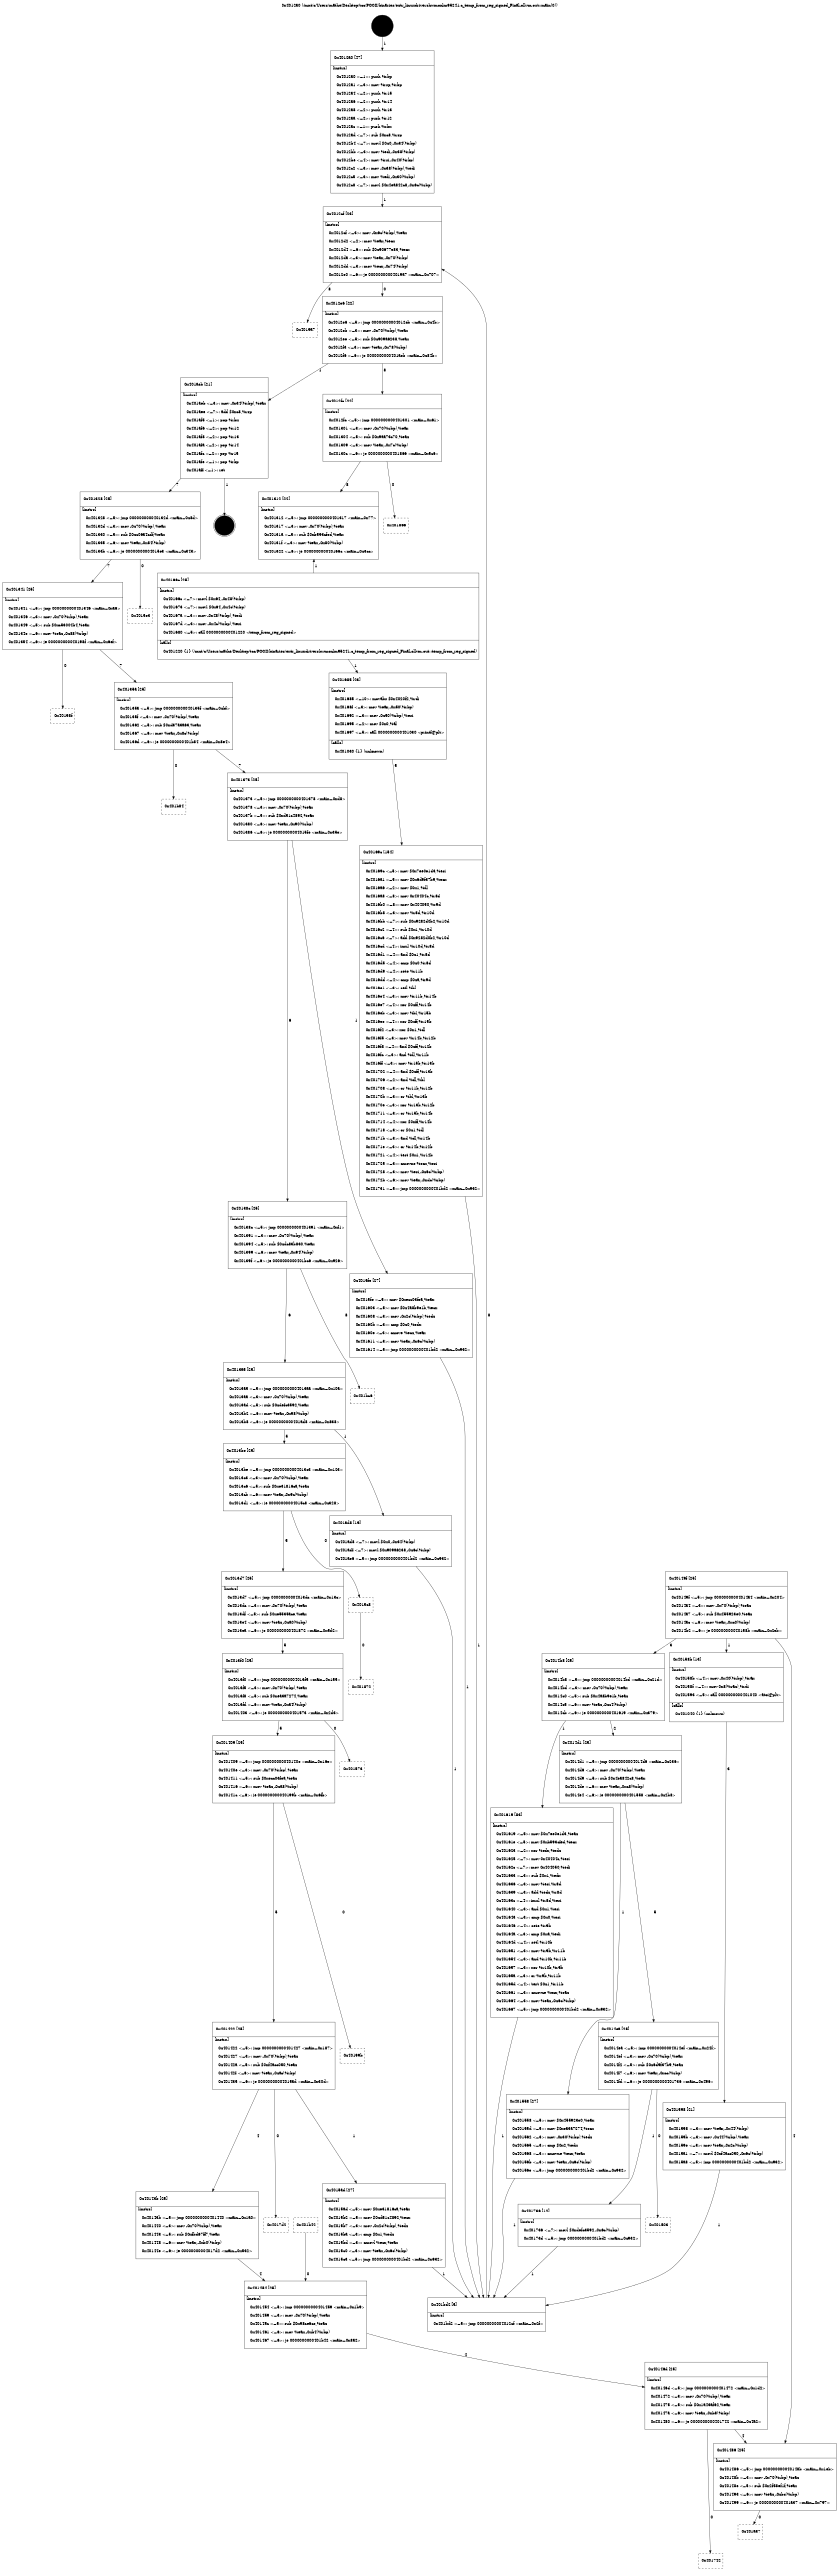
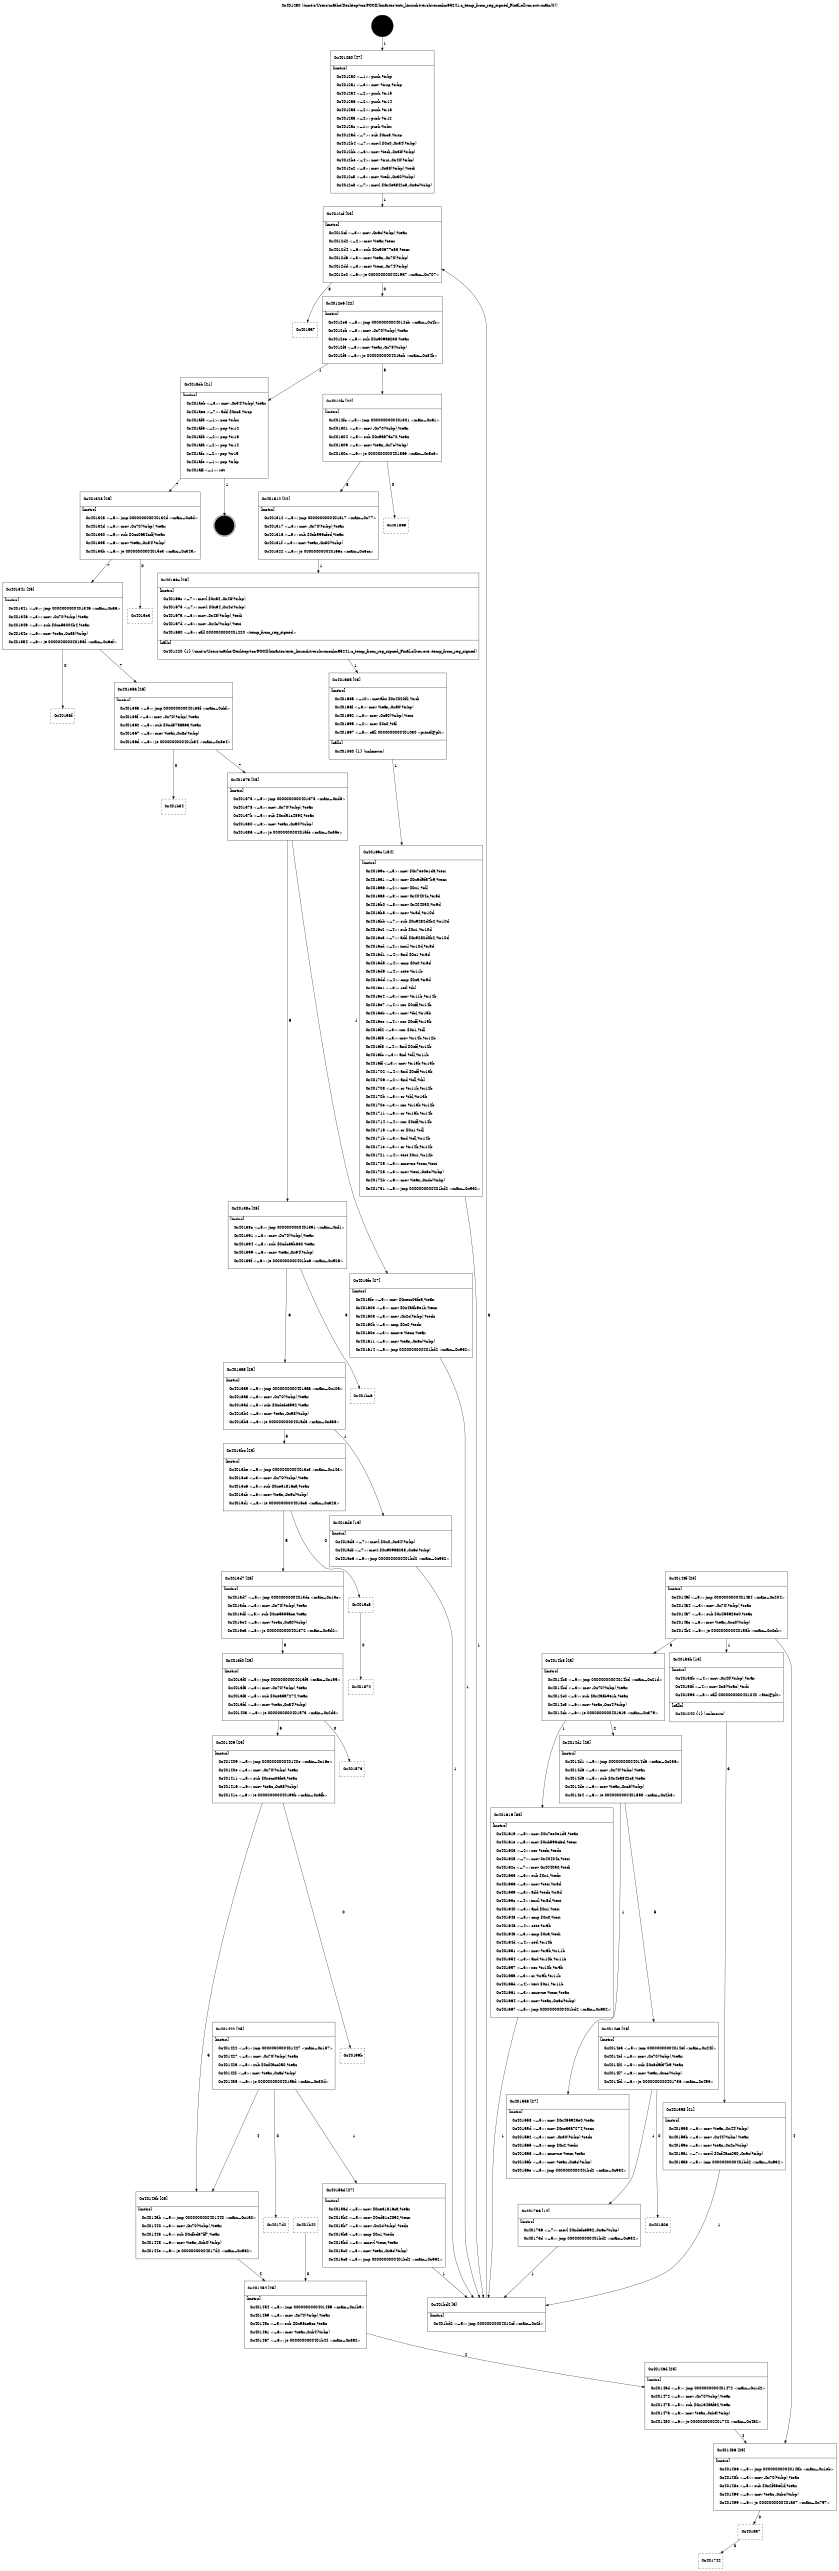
(313, 567) -> (318, 565)
(395, 766) -> (395, 766)
(274, 1911) -> (211, 1993)
(503, 2236) -> none
(709, 2490) -> (732, 2546)
